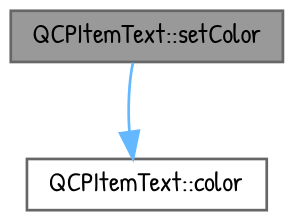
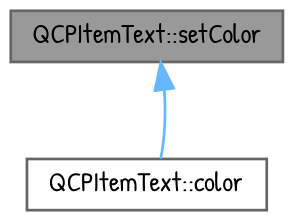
(129, 97) -> (165, 124)
